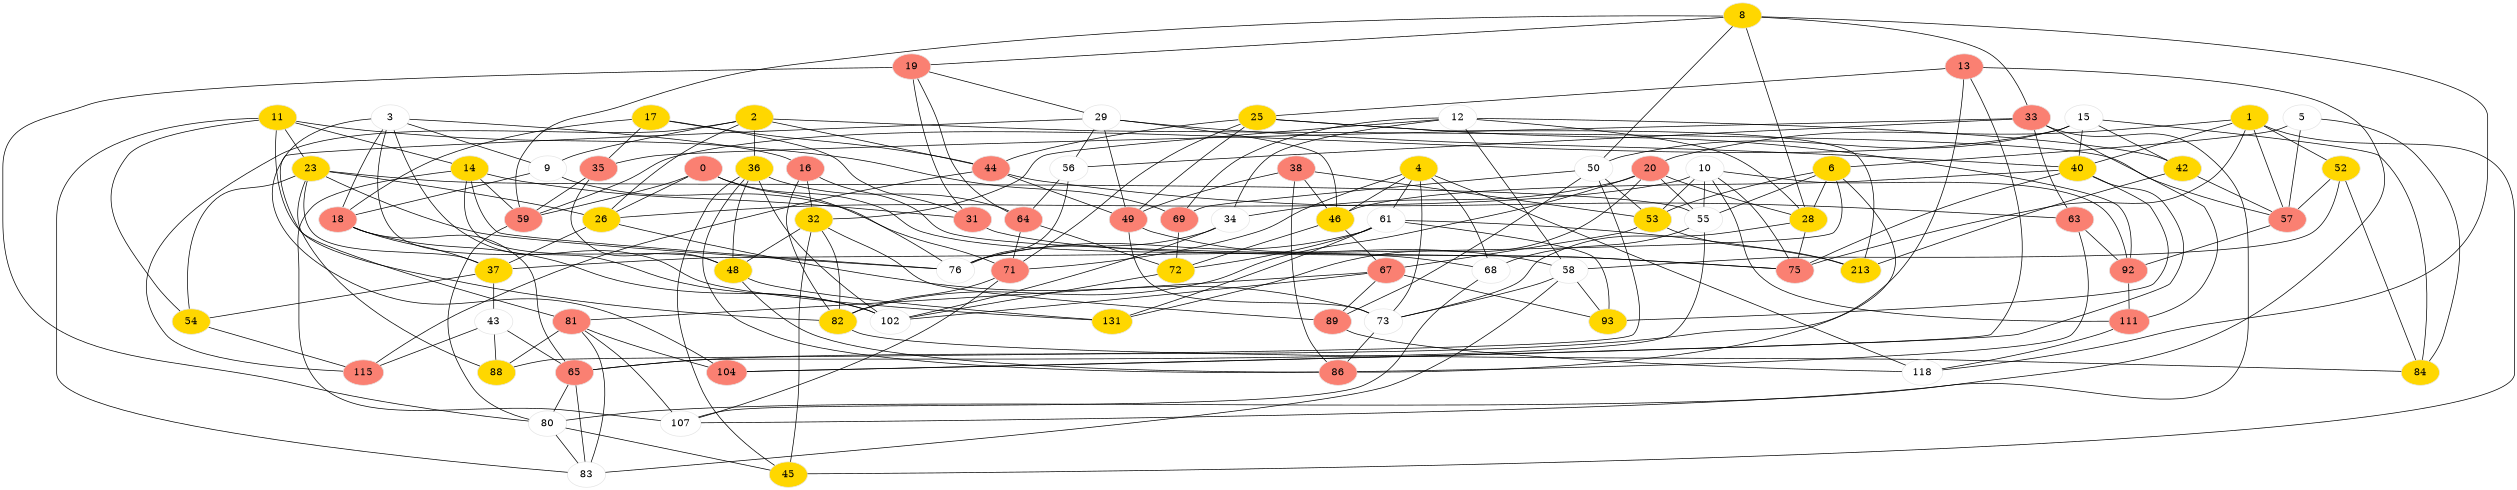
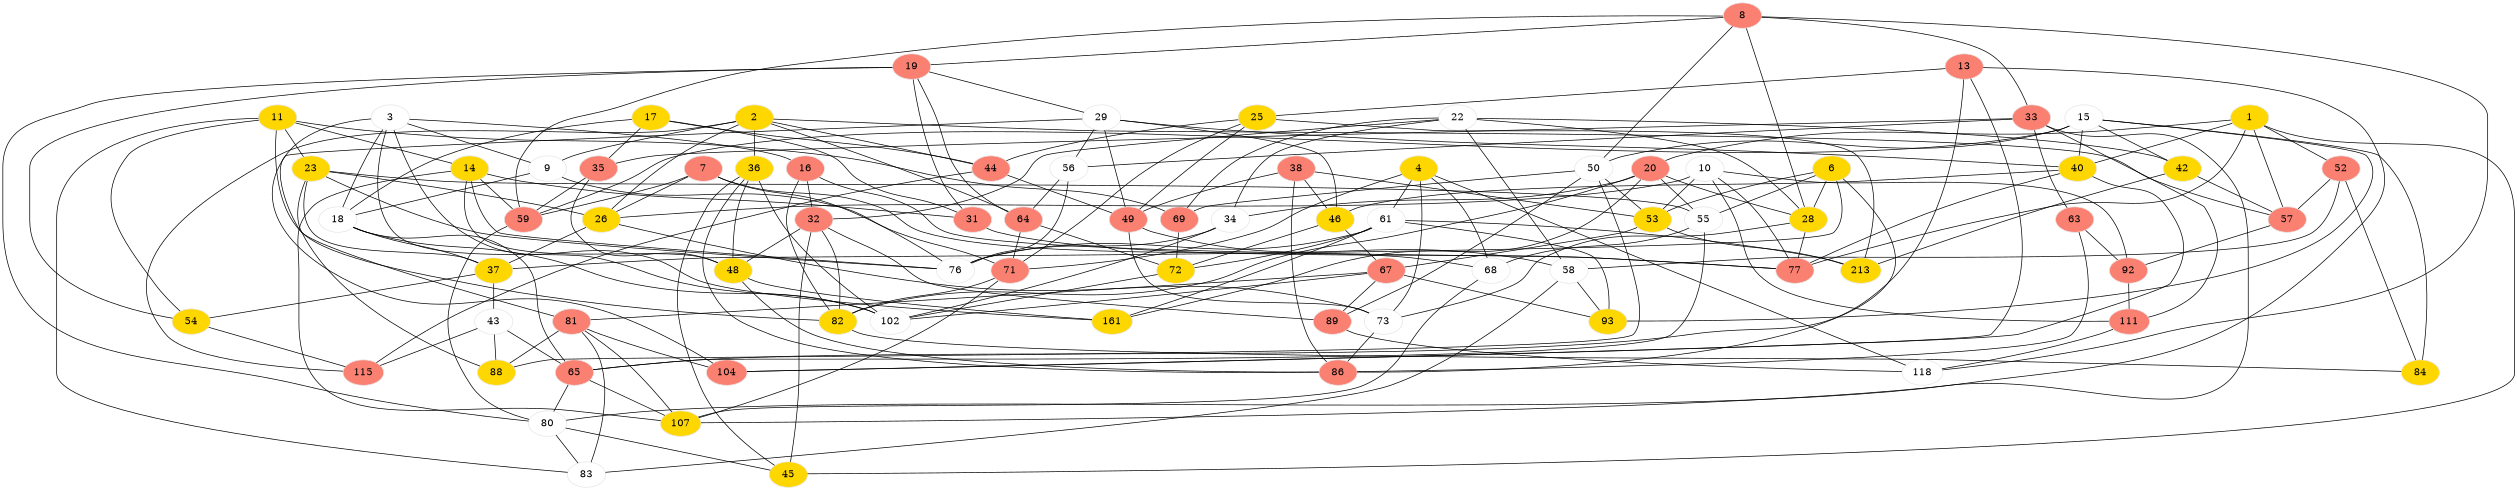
(1742, 16) -> (1742, 16)
(1458, 118) -> (1458, 118)
(2302, 118) -> none
(1795, 147) -> none
(703, 169) -> (703, 169)
(2341, 169) -> (2341, 169)
(913, 194) -> (867, 157)
(1377, 194) -> none
(1704, 194) -> none
(1584, 203) -> none
(205, 212) -> (333, 91)
(338, 220) -> (338, 220)
(814, 220) -> (814, 220)
(1795, 271) -> (1795, 271)
(1508, 292) -> none
(1966, 305) -> (2189, 282)
(1112, 322) -> (1112, 322)
(580, 424) -> (627, 398)
(681, 424) -> (681, 424)
